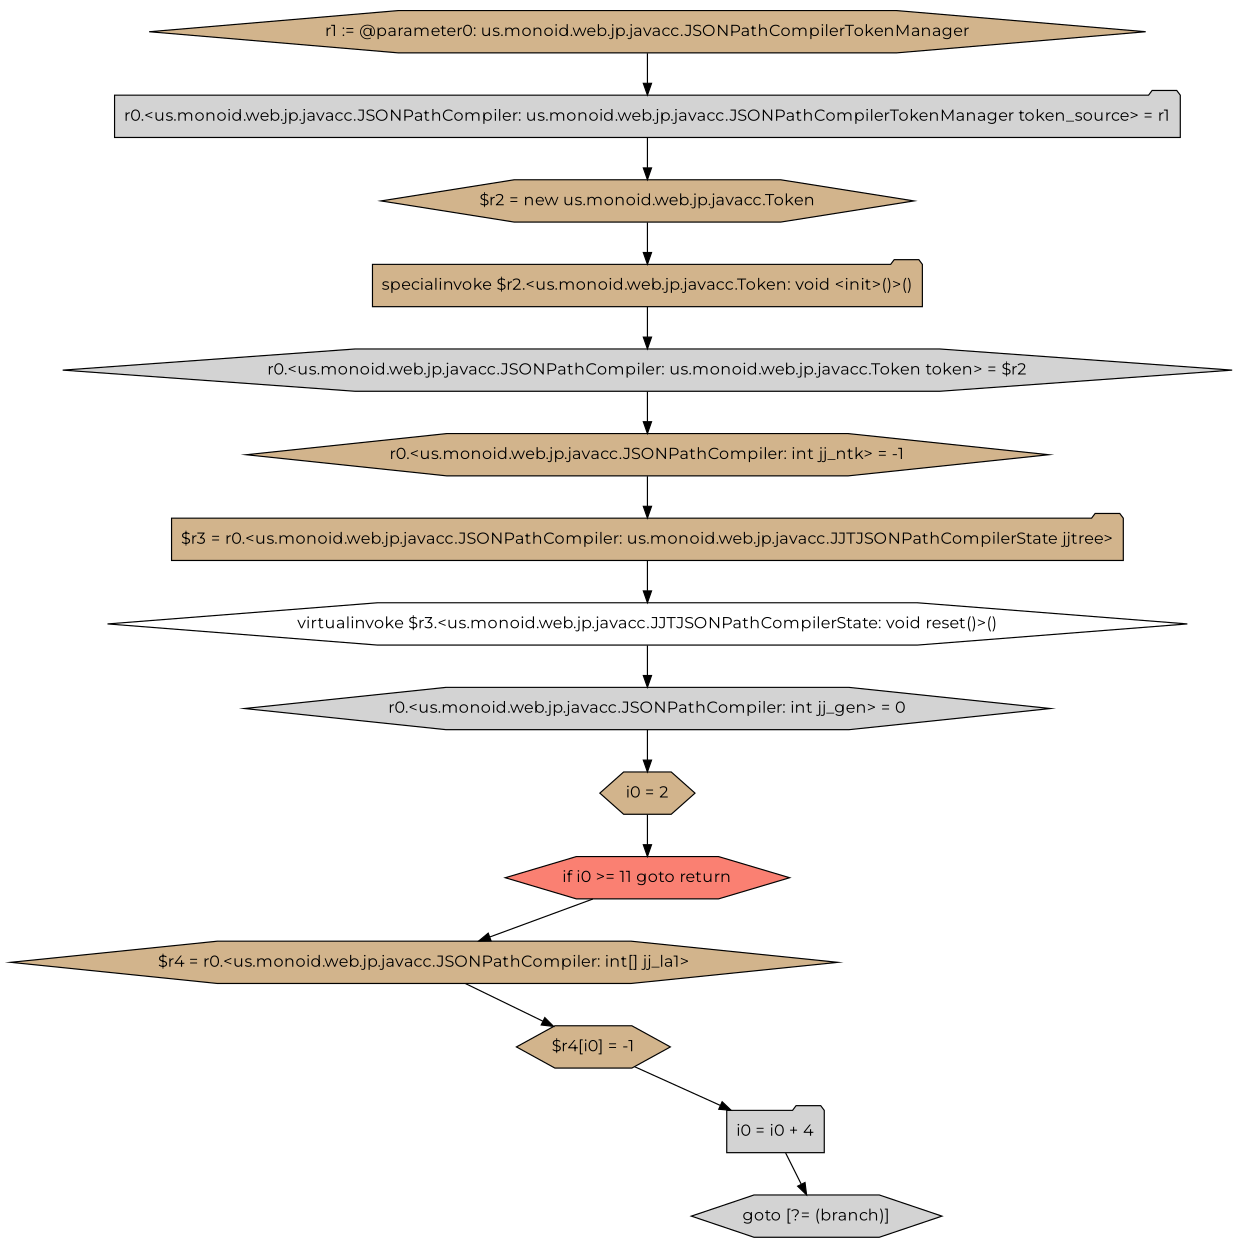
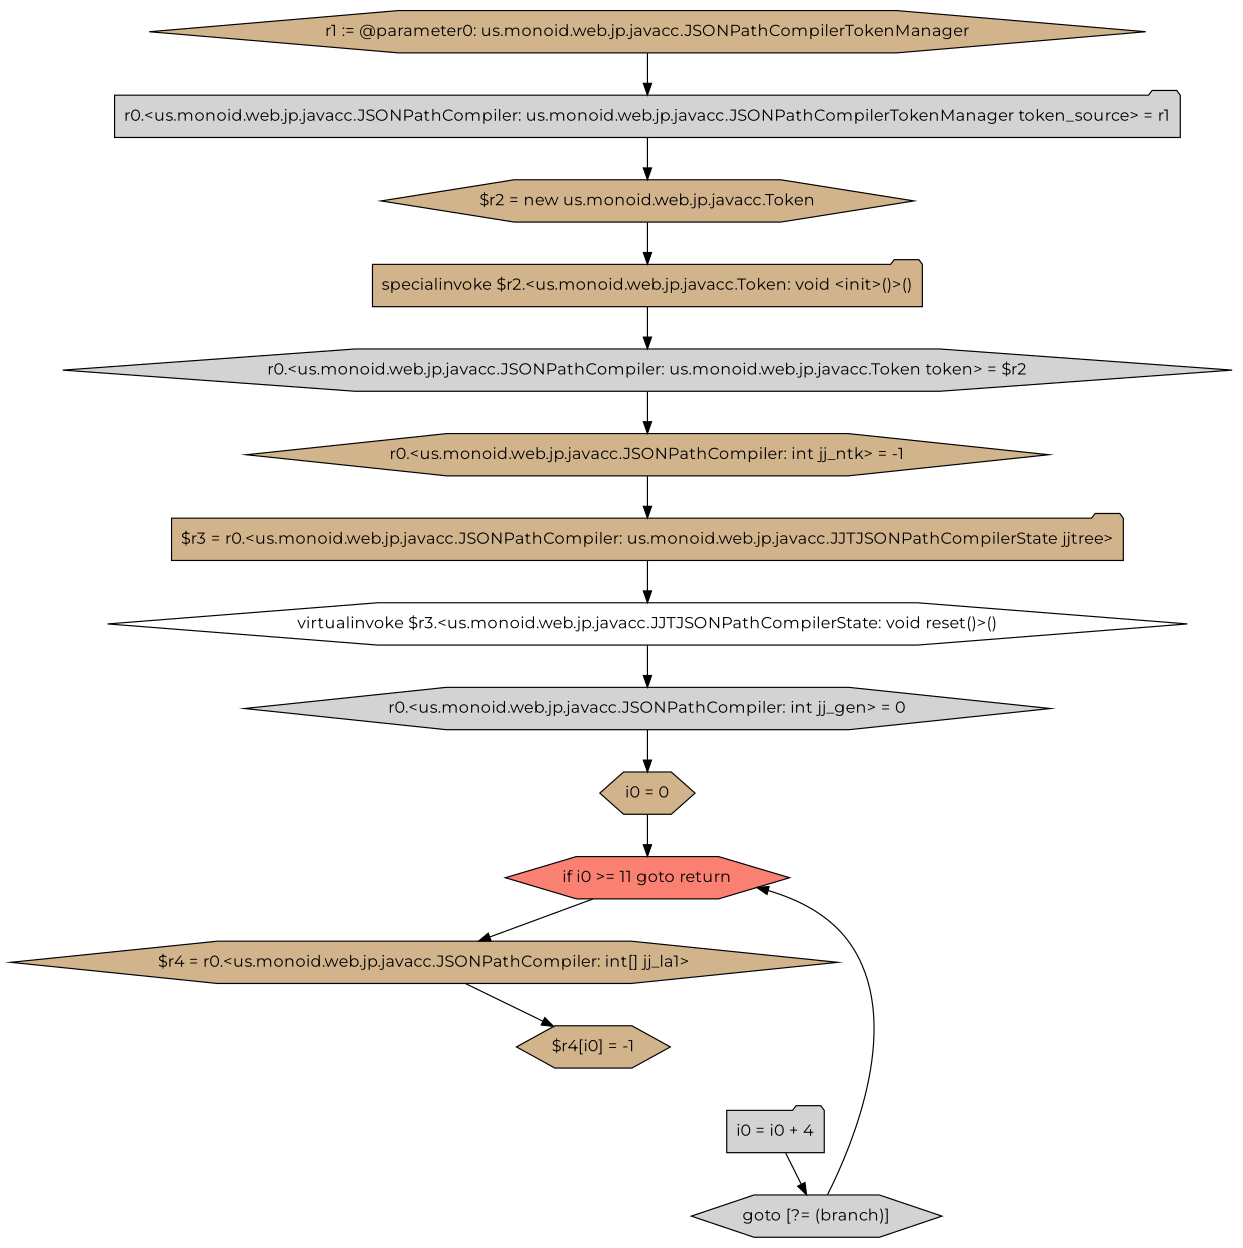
(647, 793) -> (647, 793)
none -> (873, 1021)
(677, 1086) -> none
